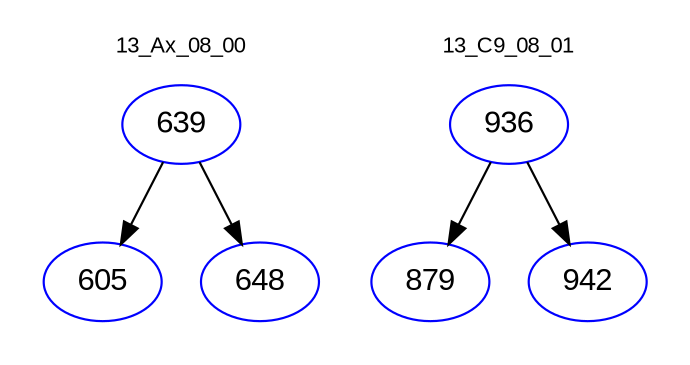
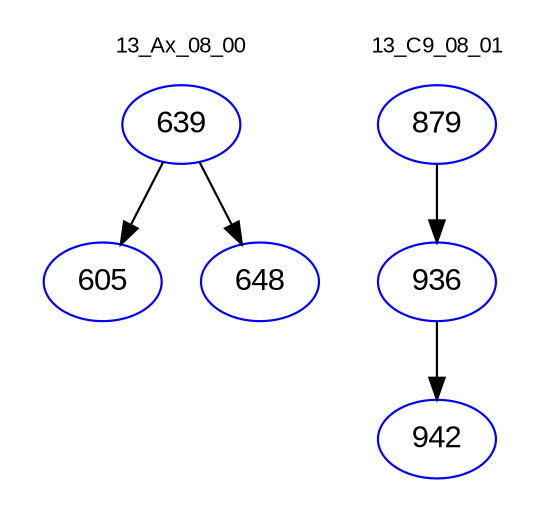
(475, 193) -> (437, 192)
